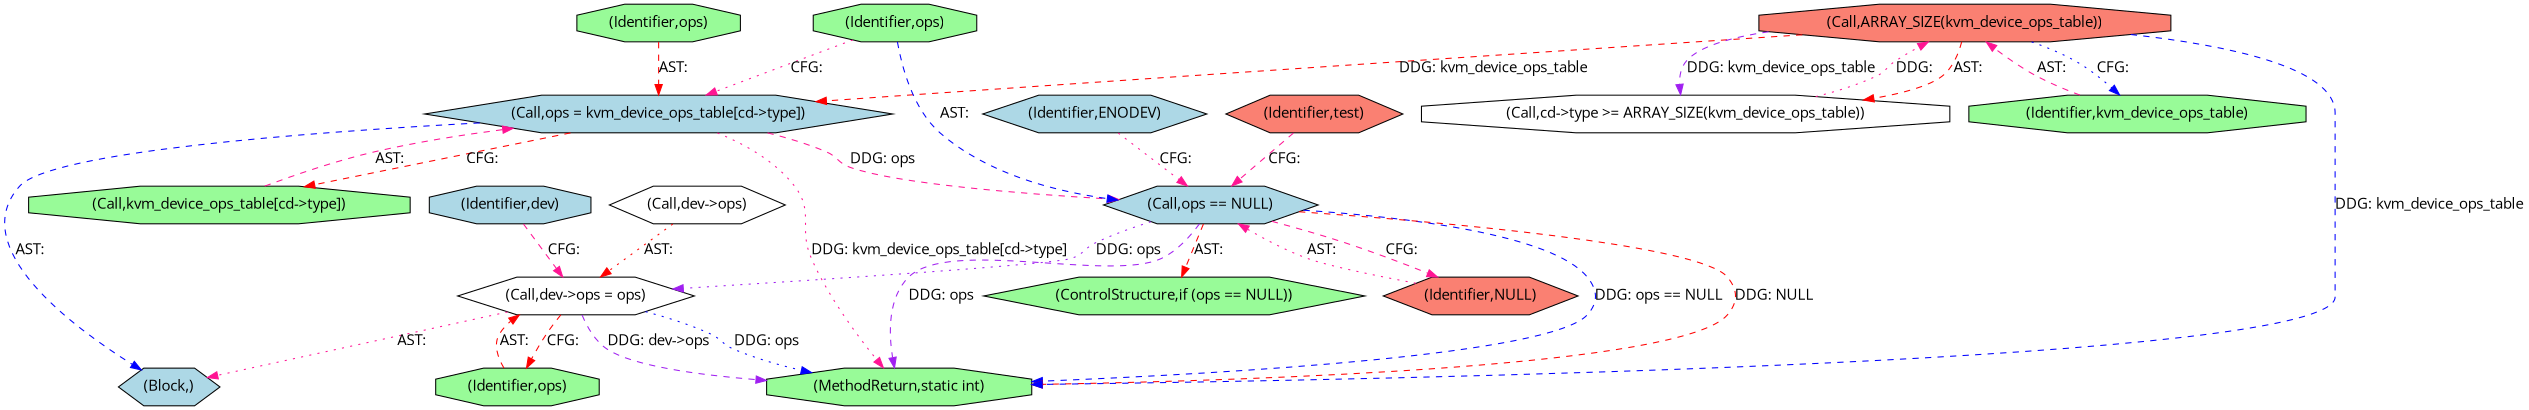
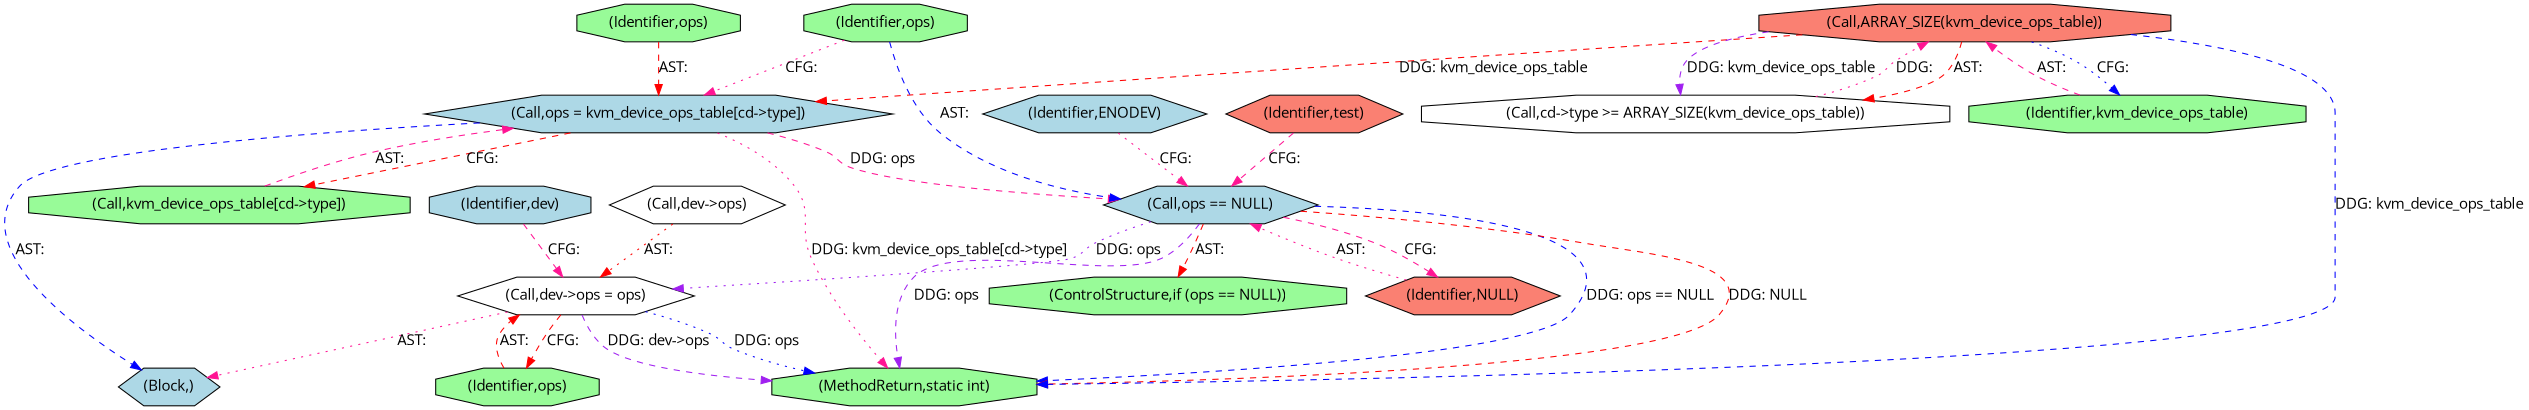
(1174, 296) -> (1168, 296)
